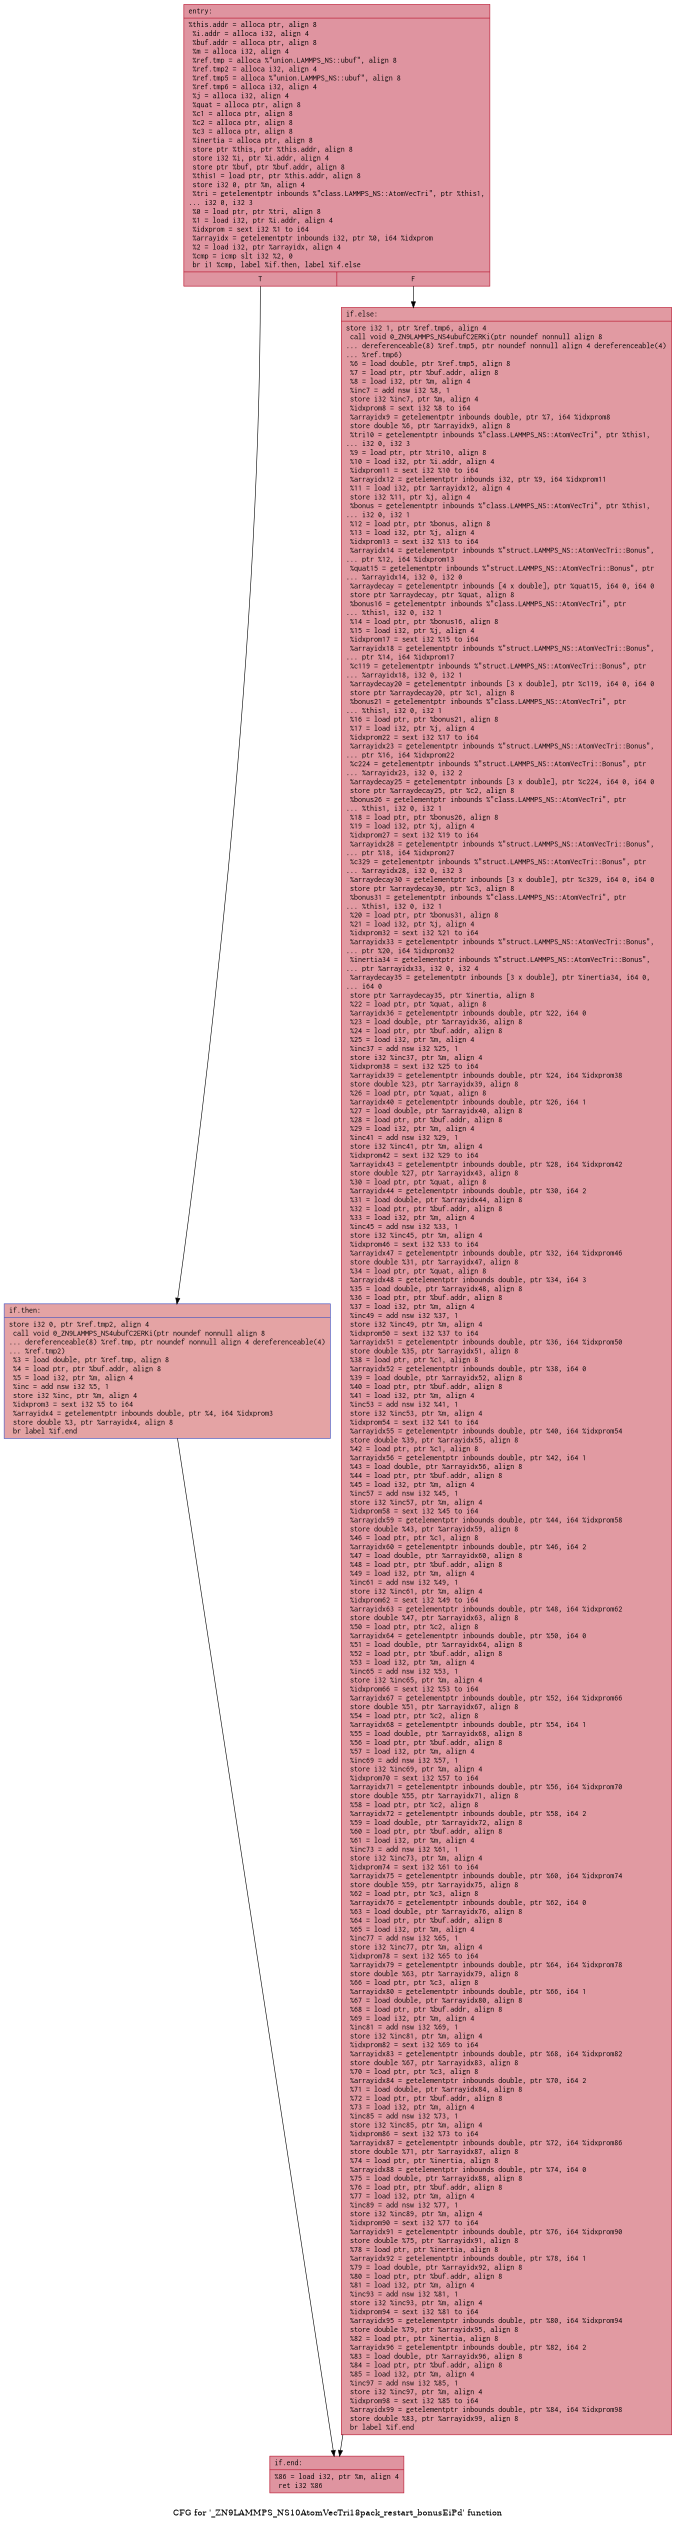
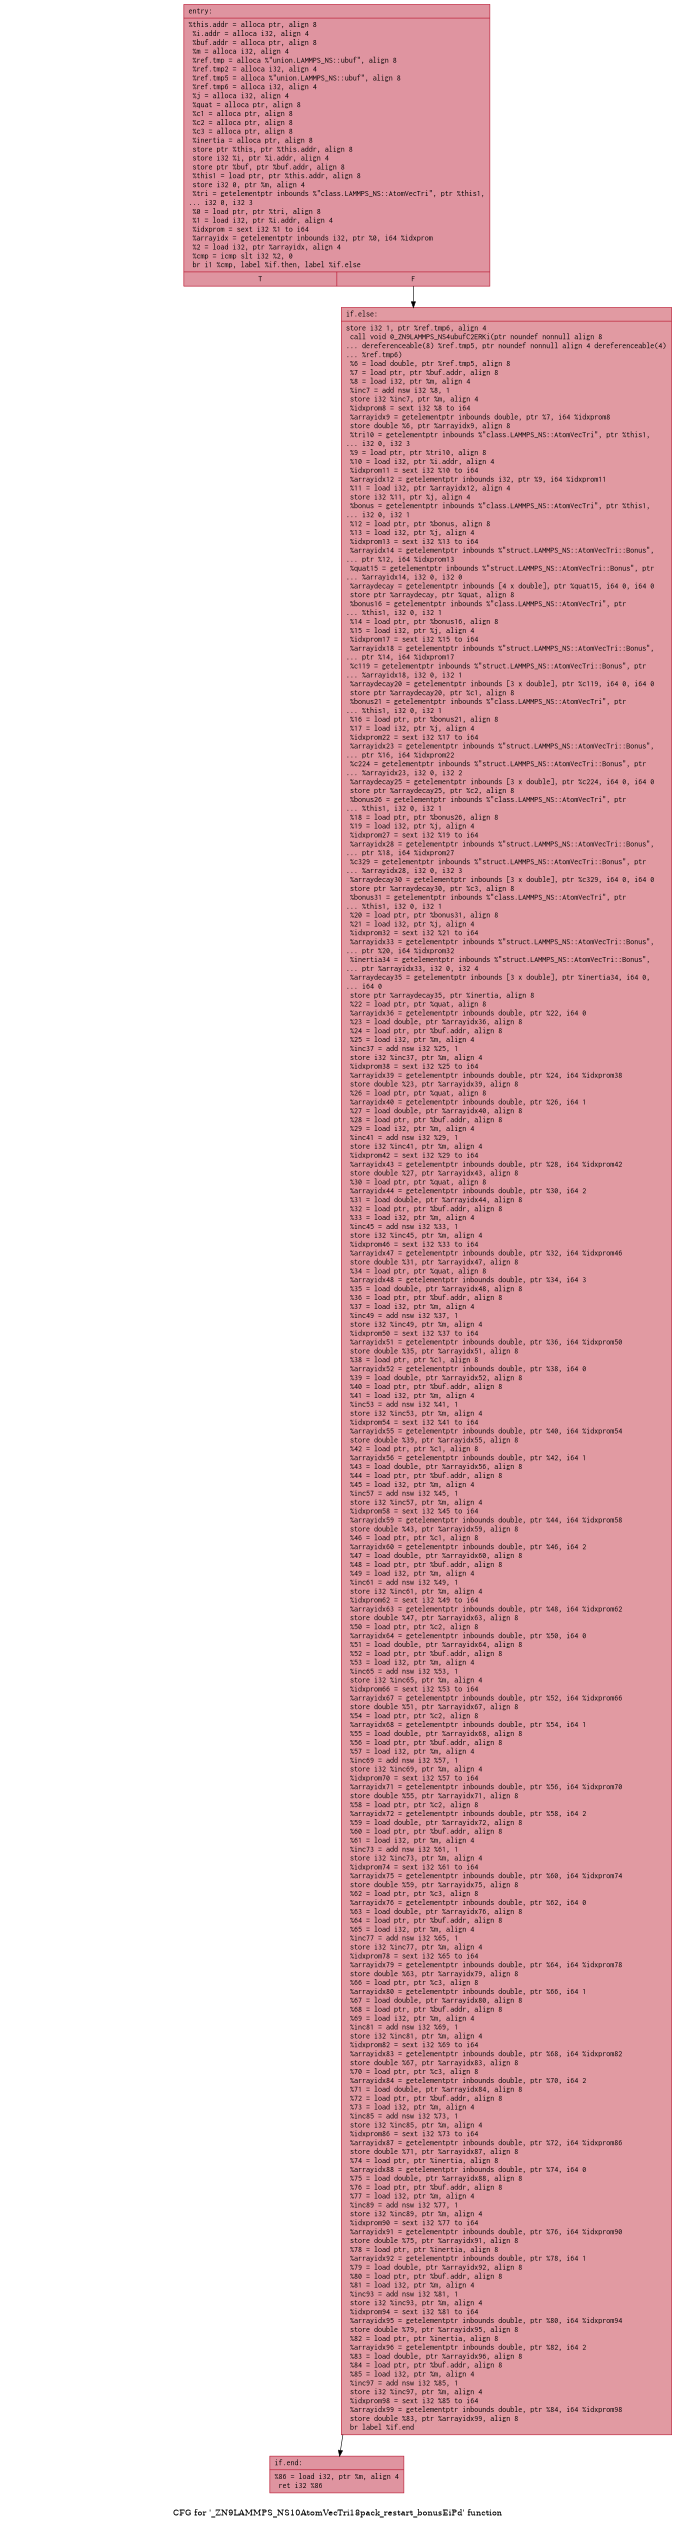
(167, 1371) -> none
